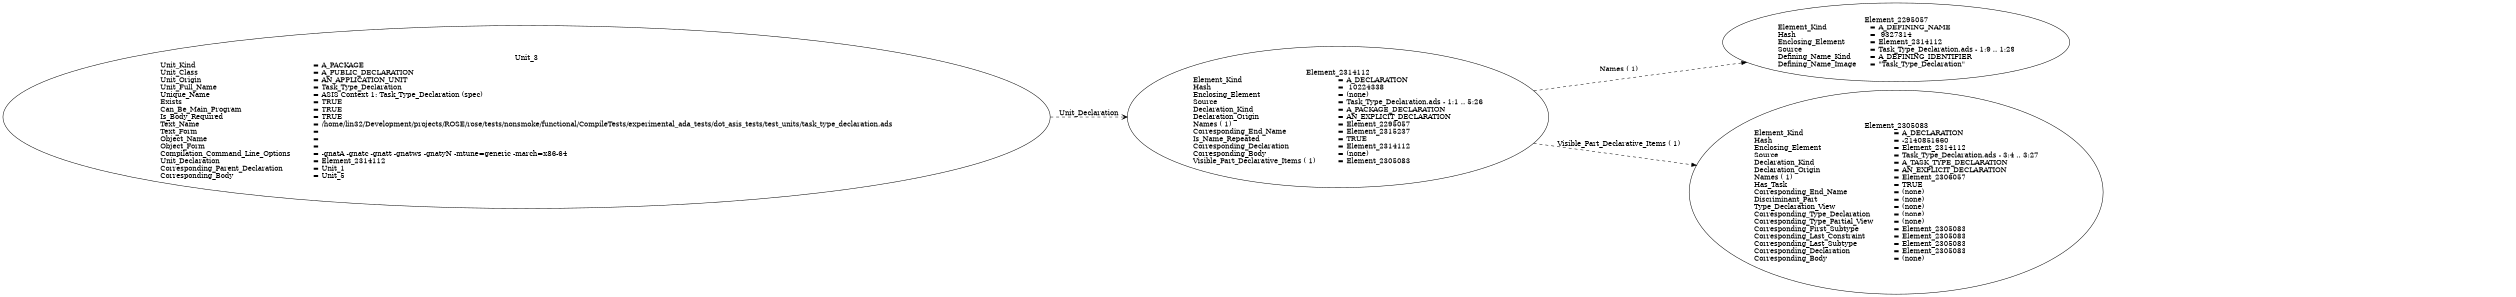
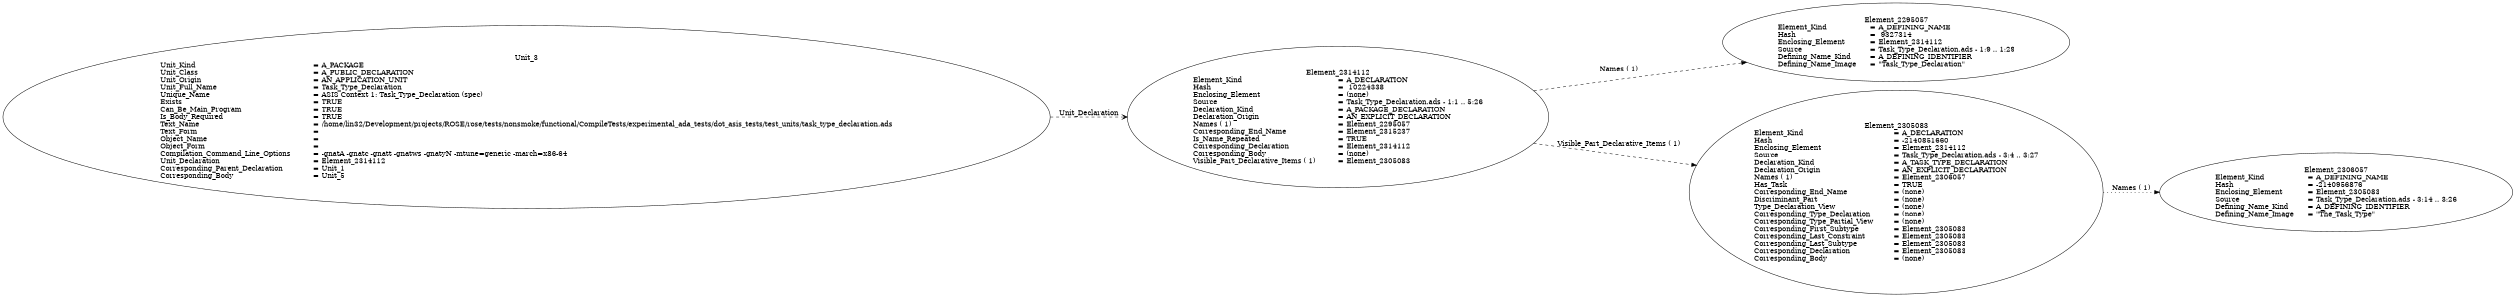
none -> (2336, 192)
